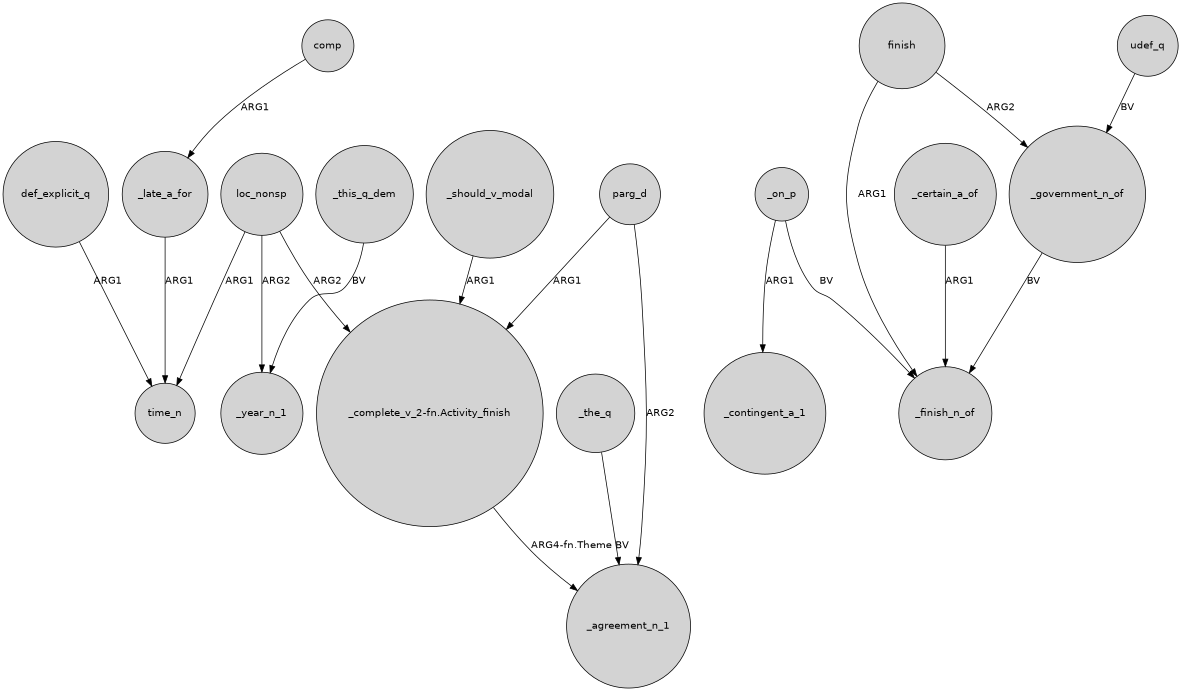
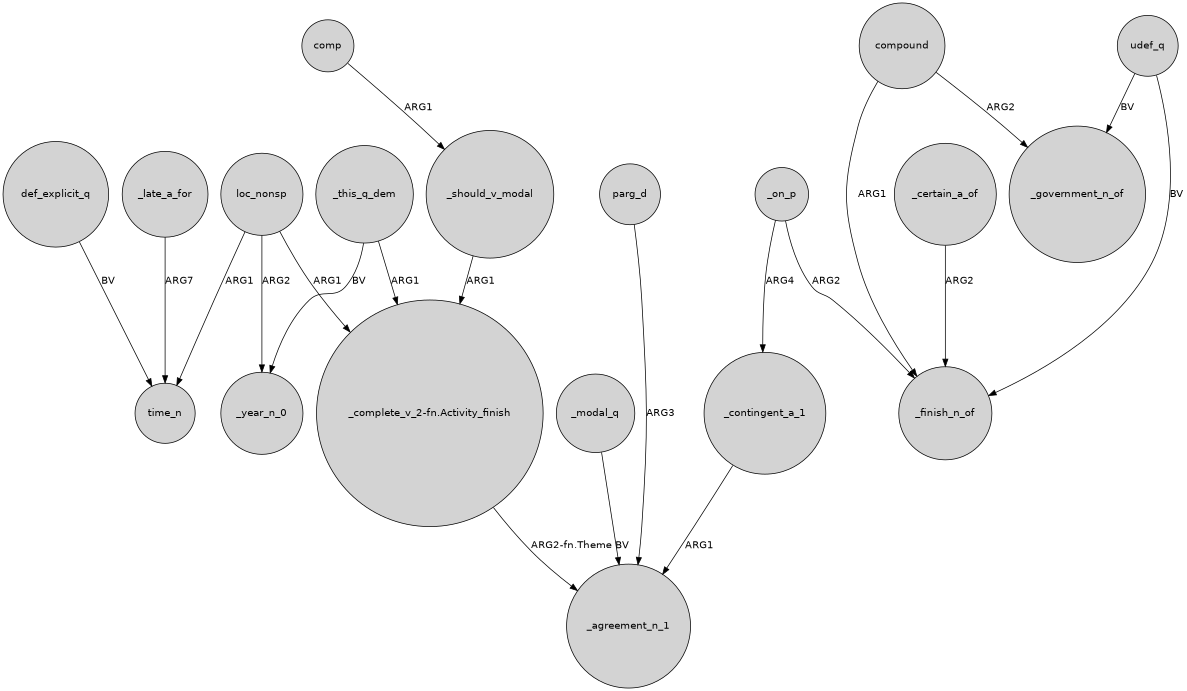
(902, 46) -> (902, 46)
(244, 100) -> (394, 103)
(561, 270) -> (387, 269)
(108, 281) -> (108, 281)
(180, 281) -> (180, 281)
(328, 281) -> (328, 281)
(780, 281) -> (780, 281)
(827, 281) -> (827, 281)
(960, 281) -> (960, 281)
(1008, 310) -> (1148, 269)
(262, 413) -> (262, 413)
(596, 413) -> (596, 413)
(661, 413) -> (661, 413)
none -> (700, 517)
(572, 545) -> (572, 545)
